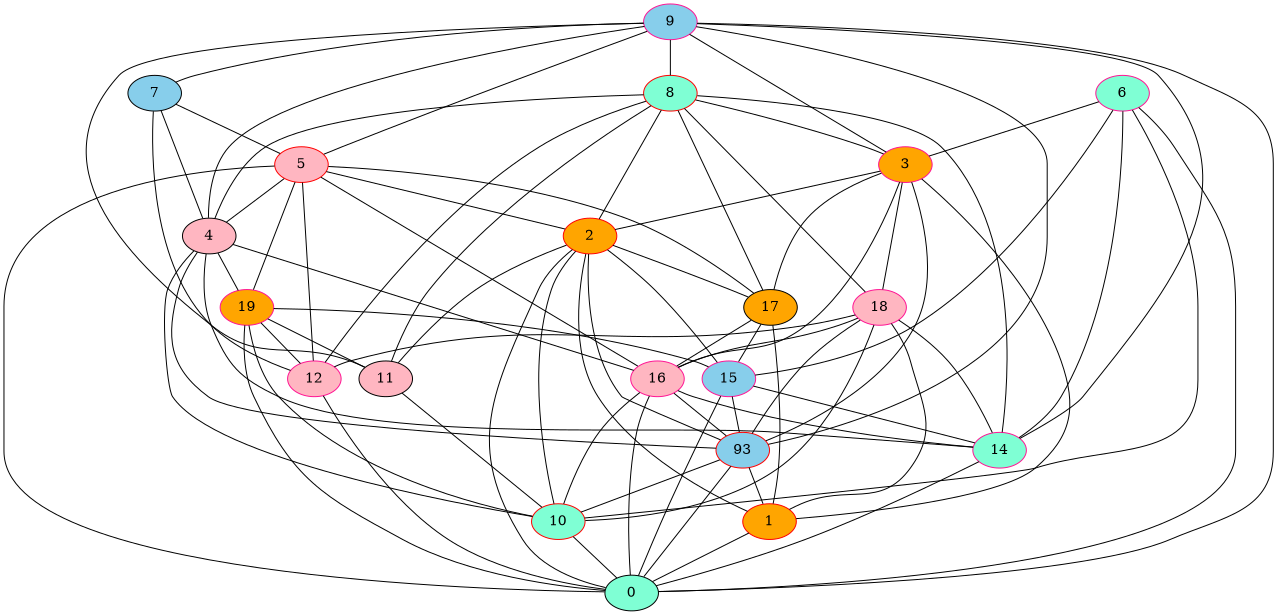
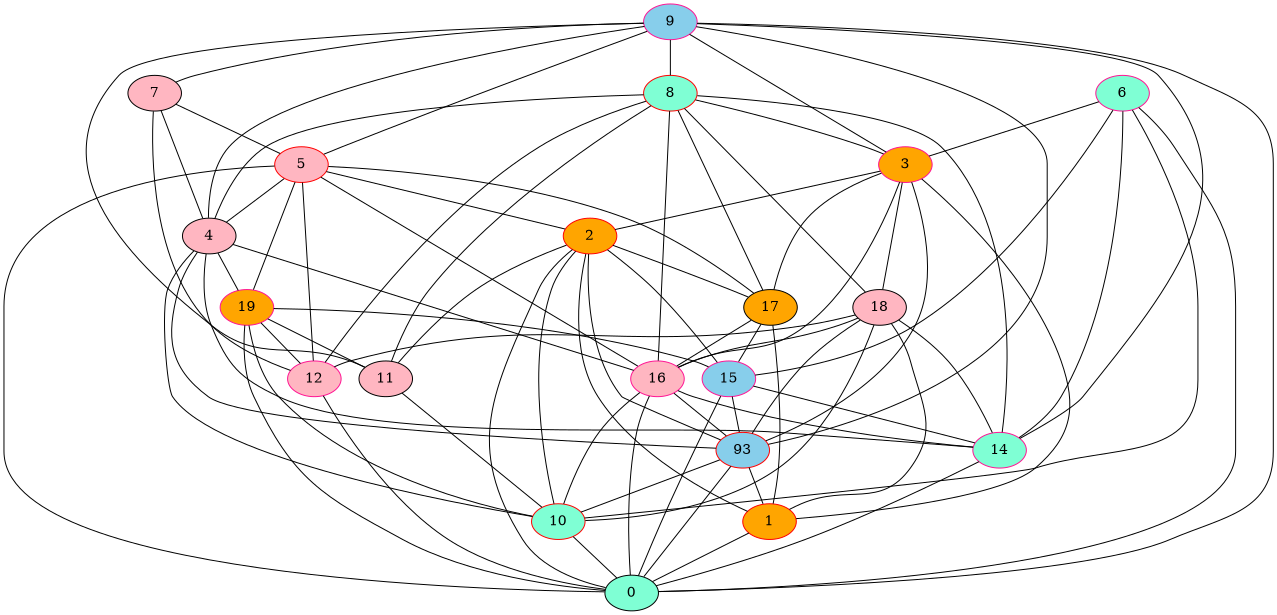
(155, 93) -> (155, 93)
(630, 165) -> (664, 242)
(880, 307) -> (880, 307)
